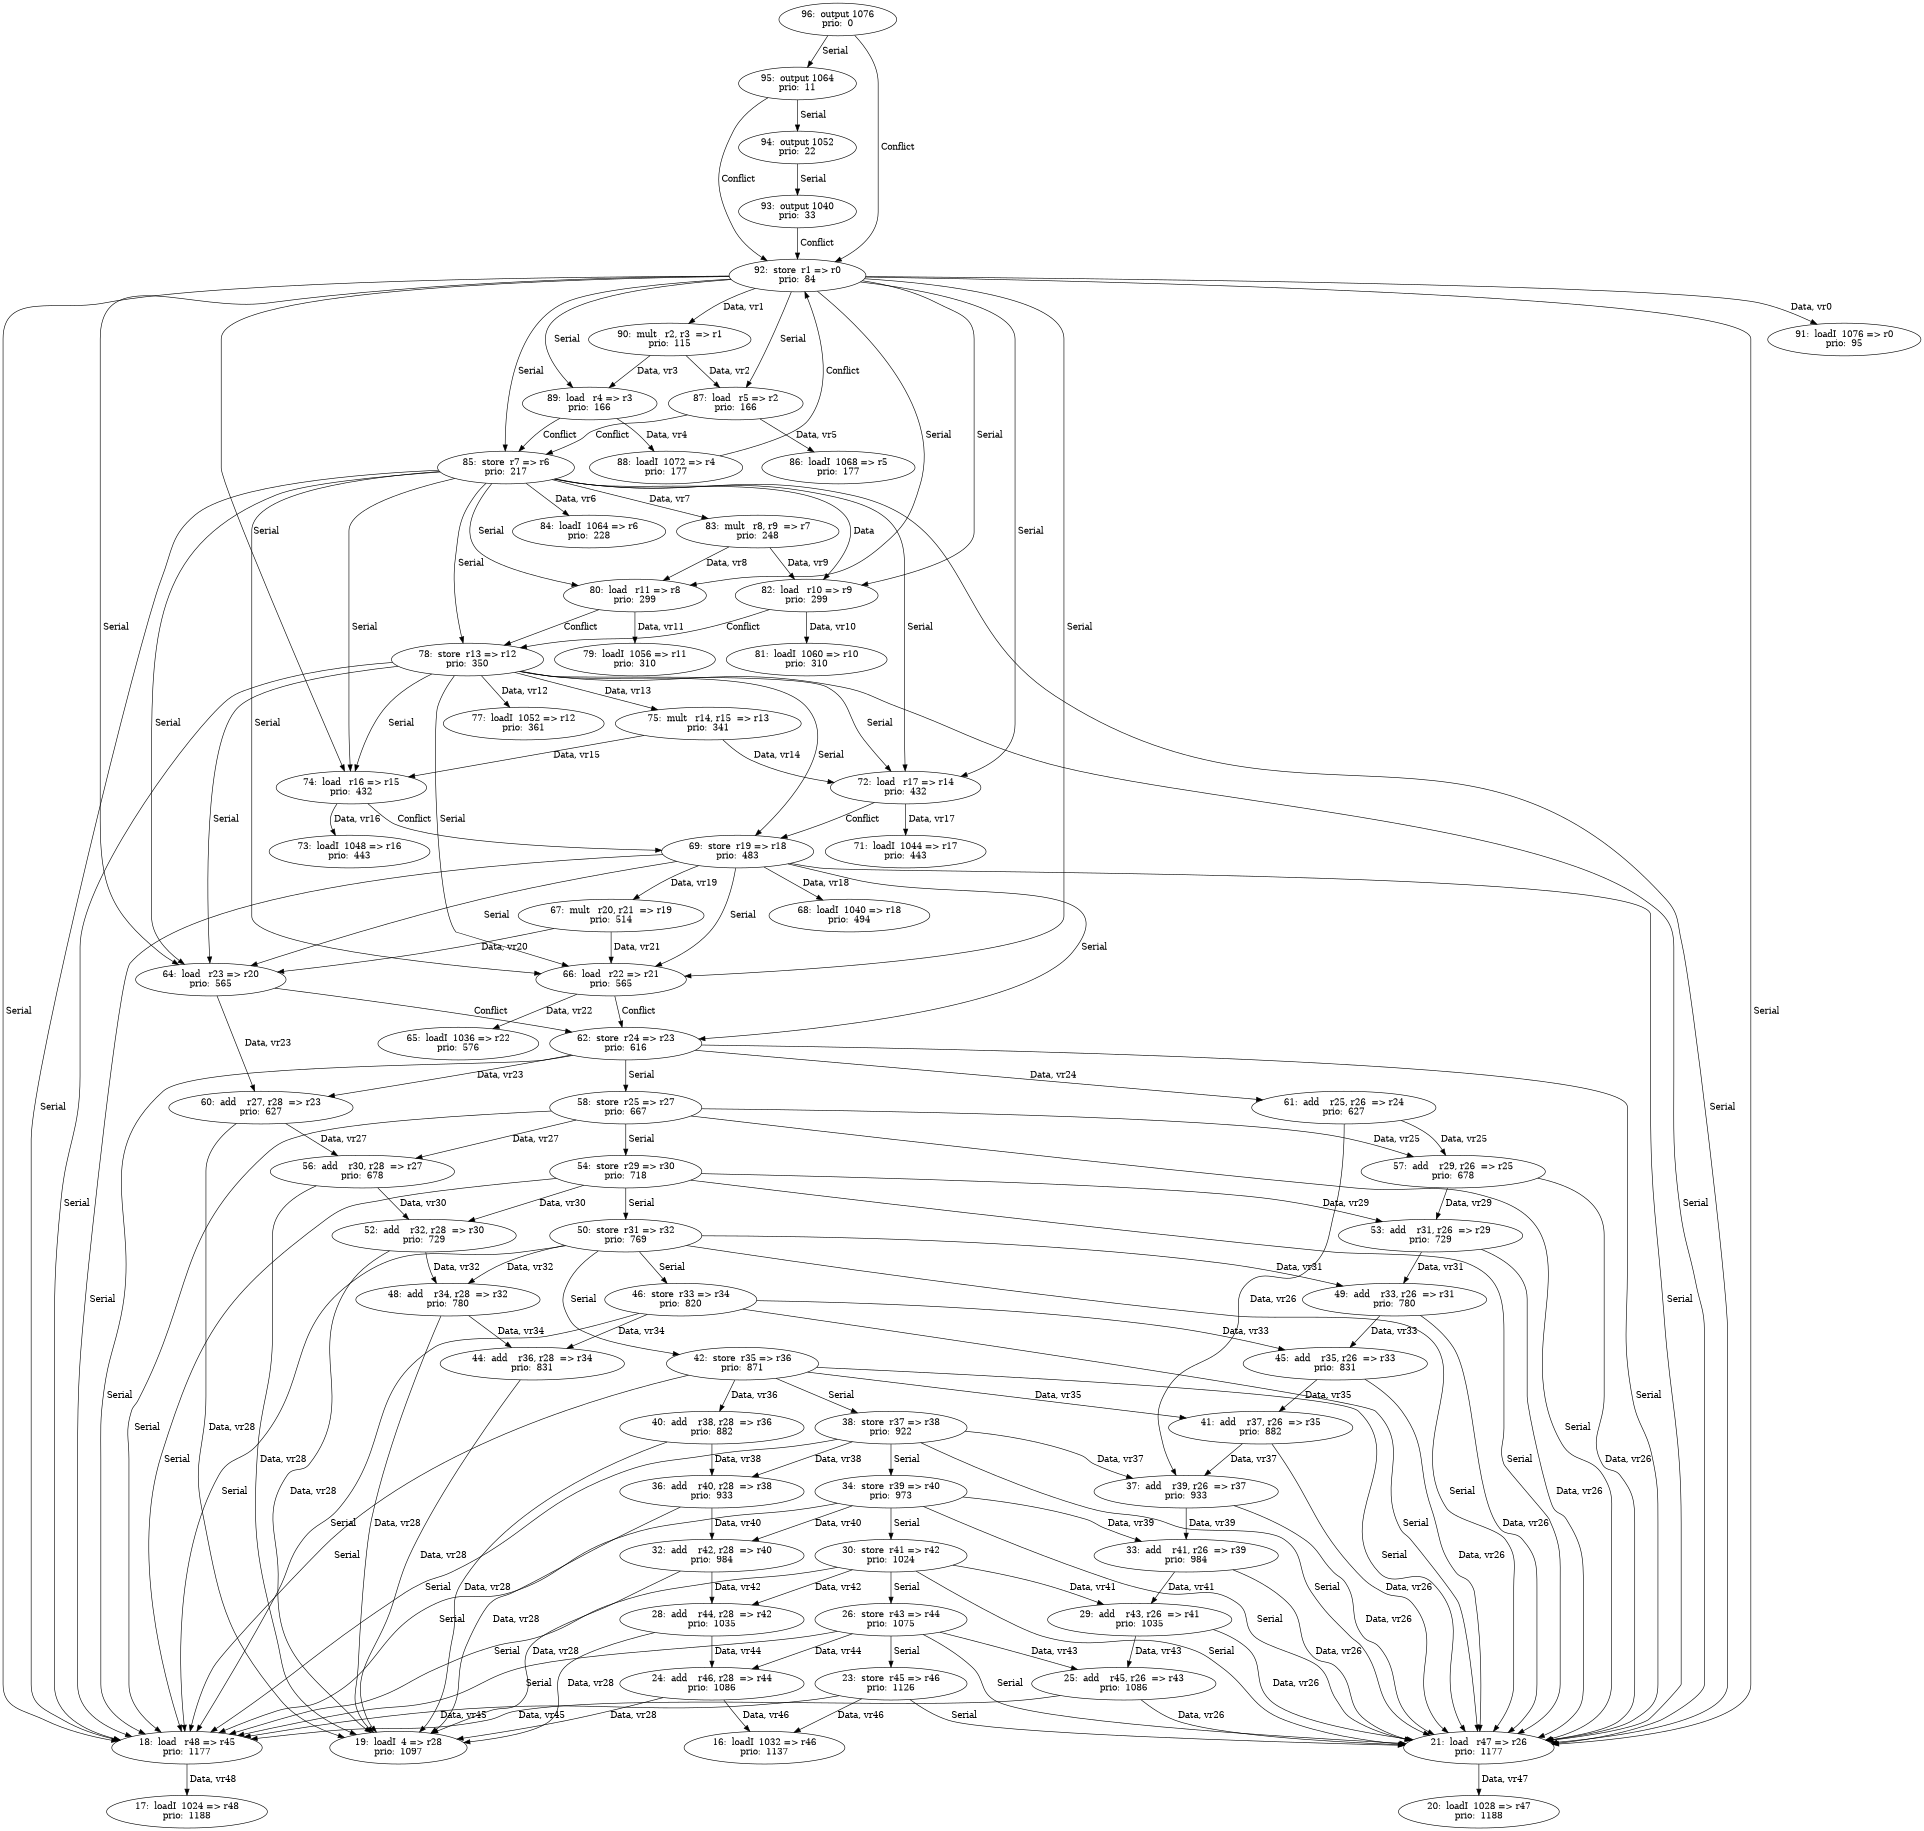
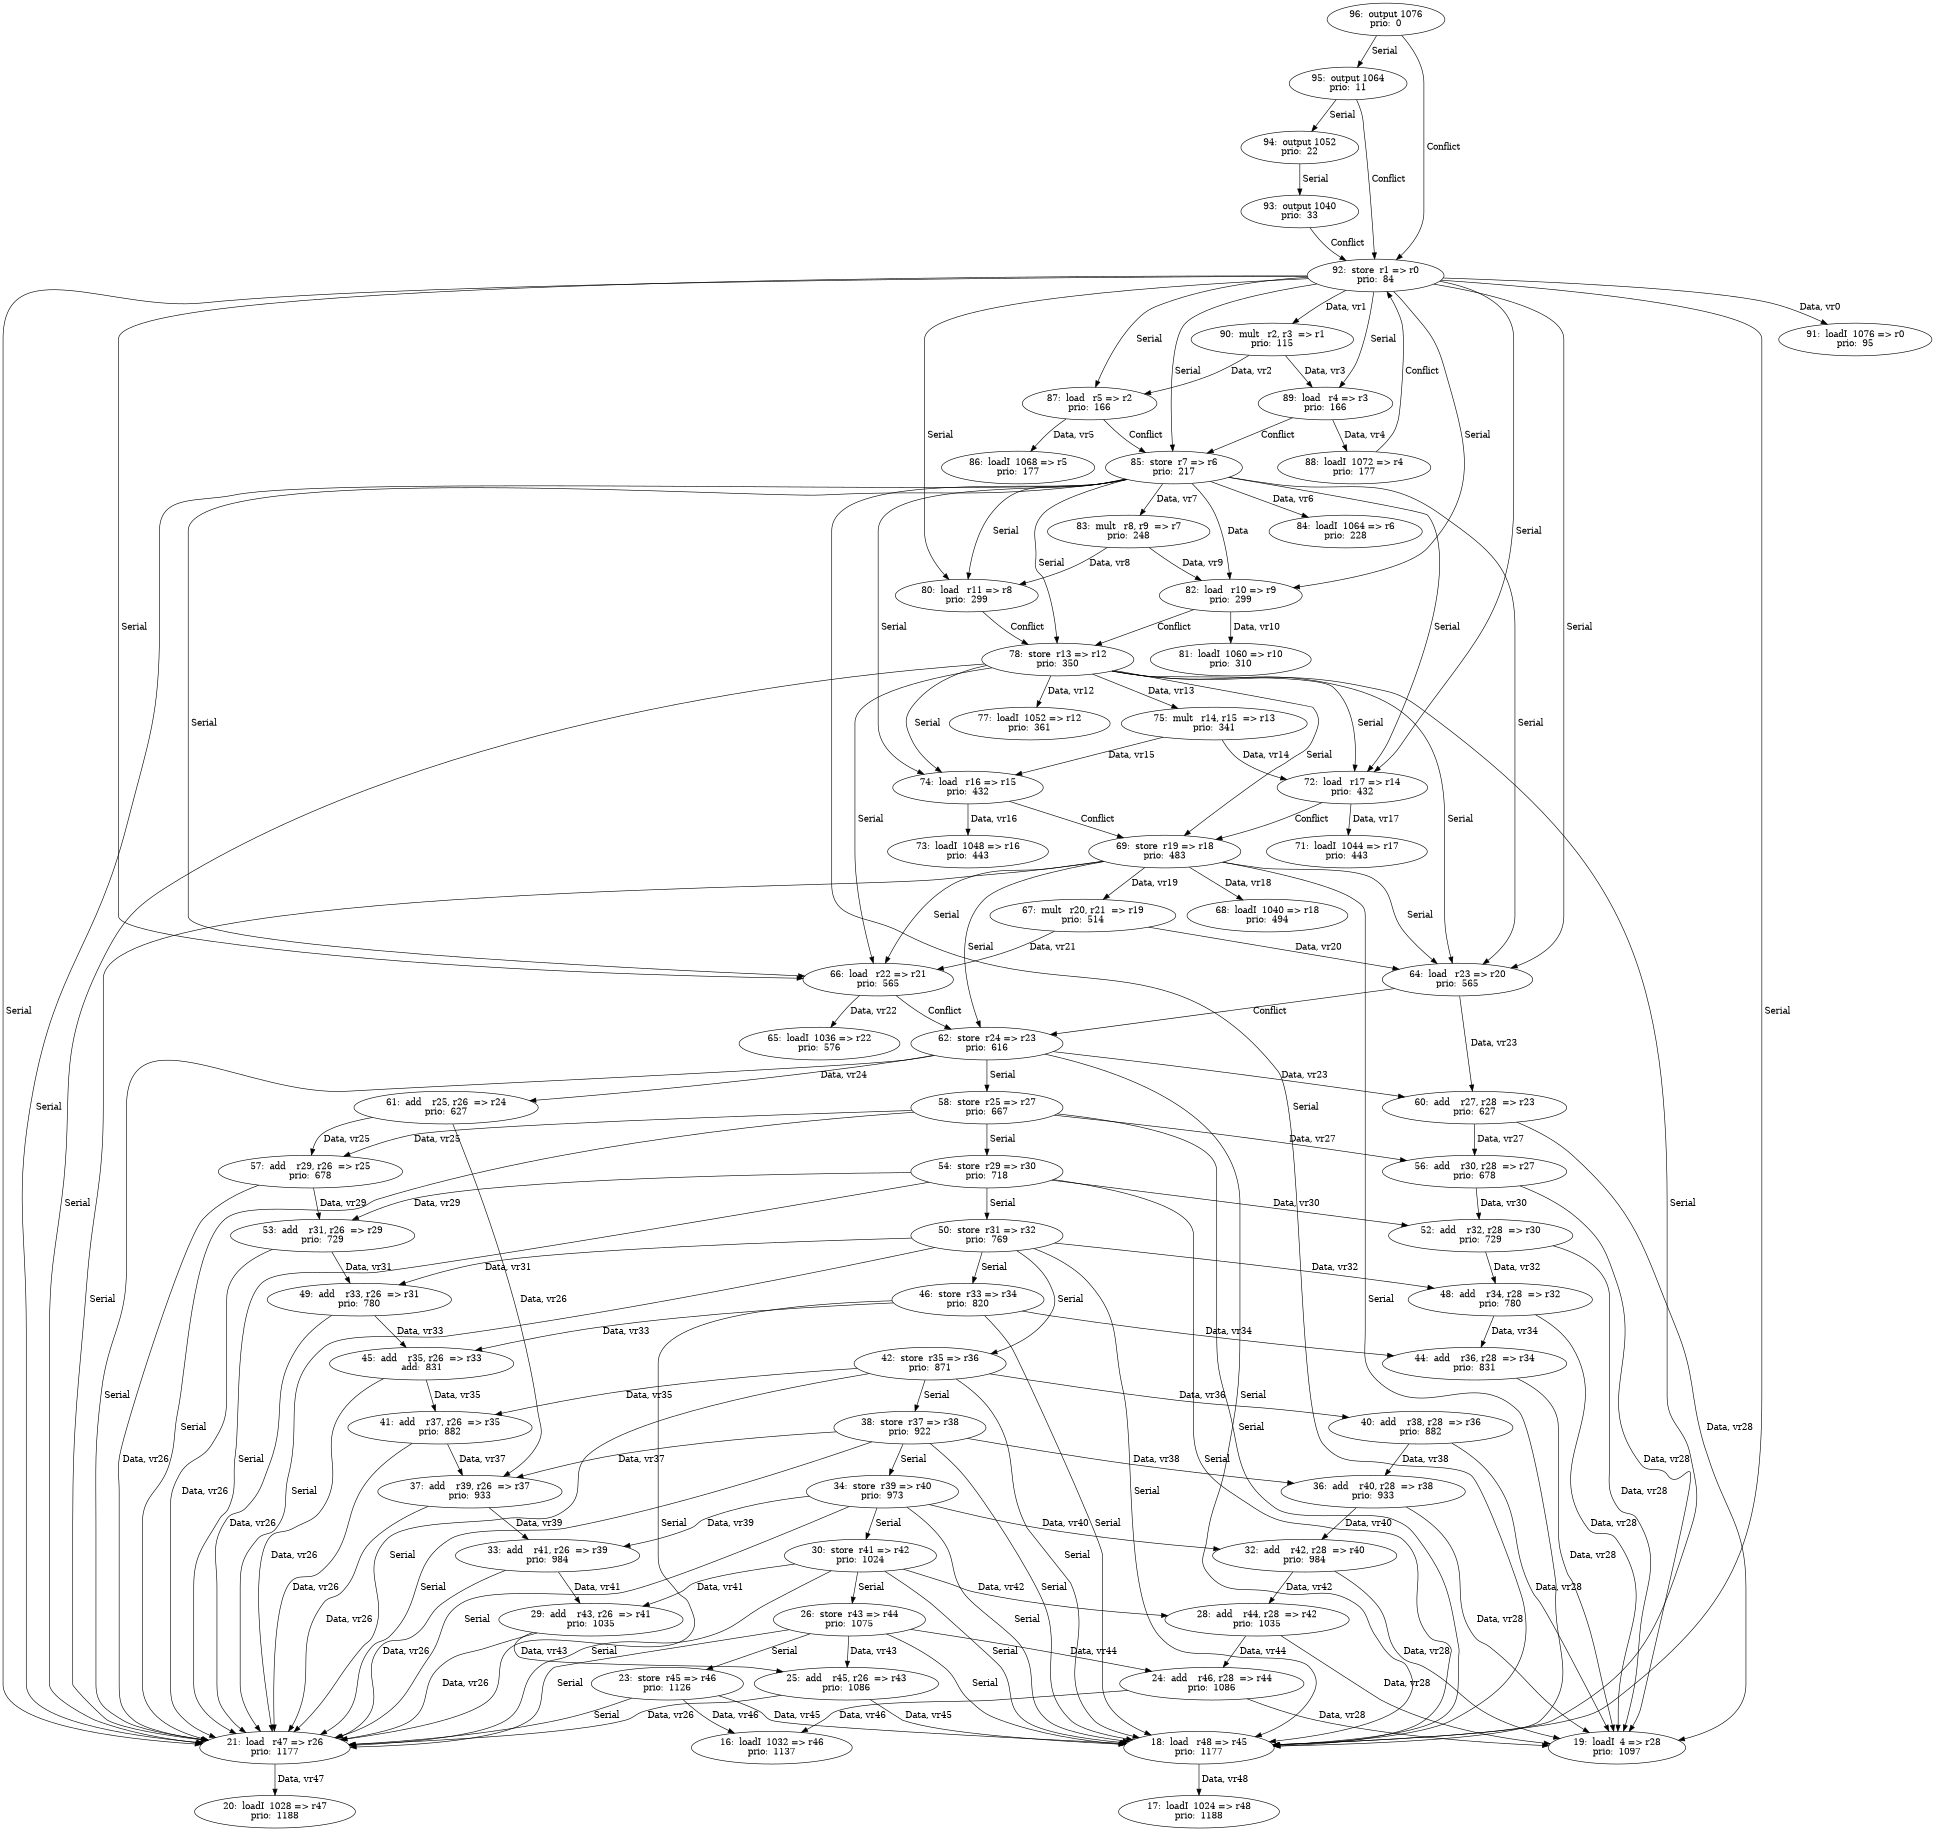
(248, 318) -> none
(635, 660) -> none
(1335, 1364) -> (422, 1364)
